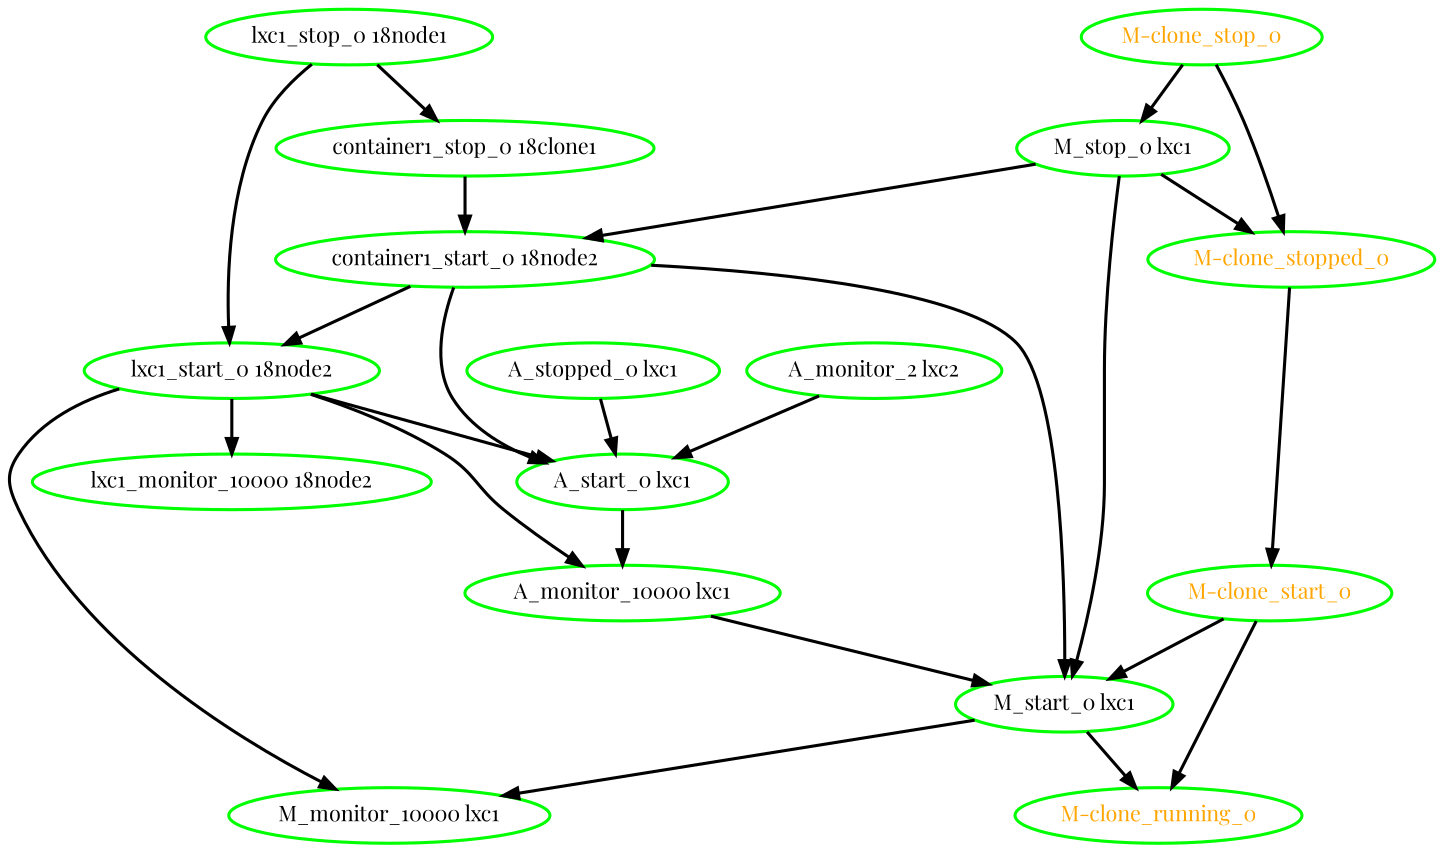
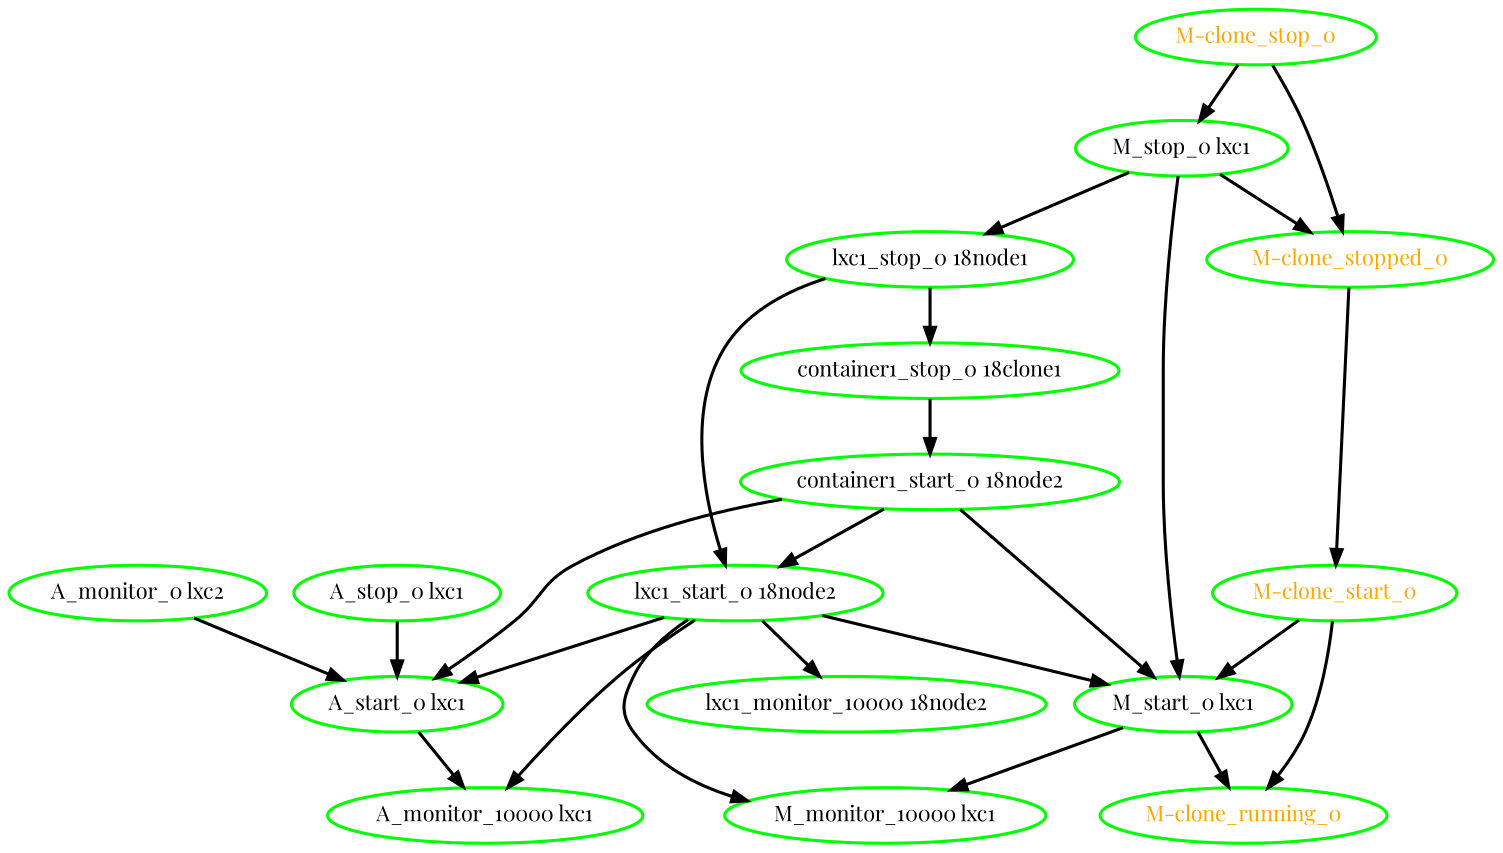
(819, 200) -> (1065, 200)
(593, 371) -> (397, 593)
(874, 371) -> (138, 593)
(842, 648) -> (957, 648)
